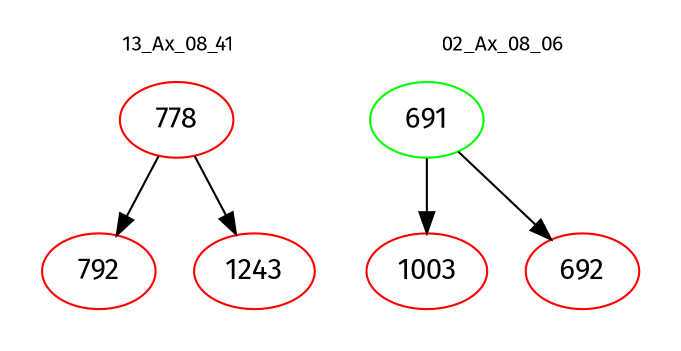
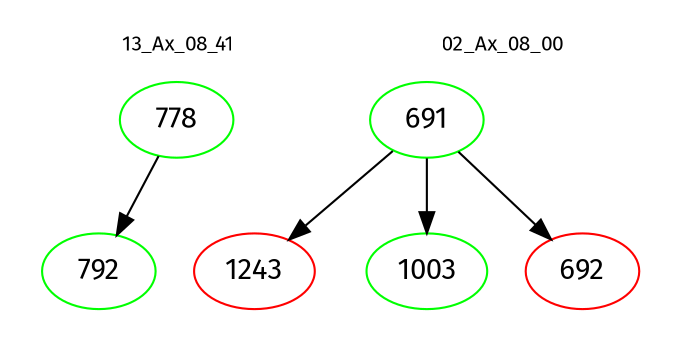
(503, 45) -> (503, 45)
(177, 120) -> (177, 120)
(210, 186) -> (362, 177)
(99, 271) -> (99, 271)
(427, 271) -> (427, 271)
